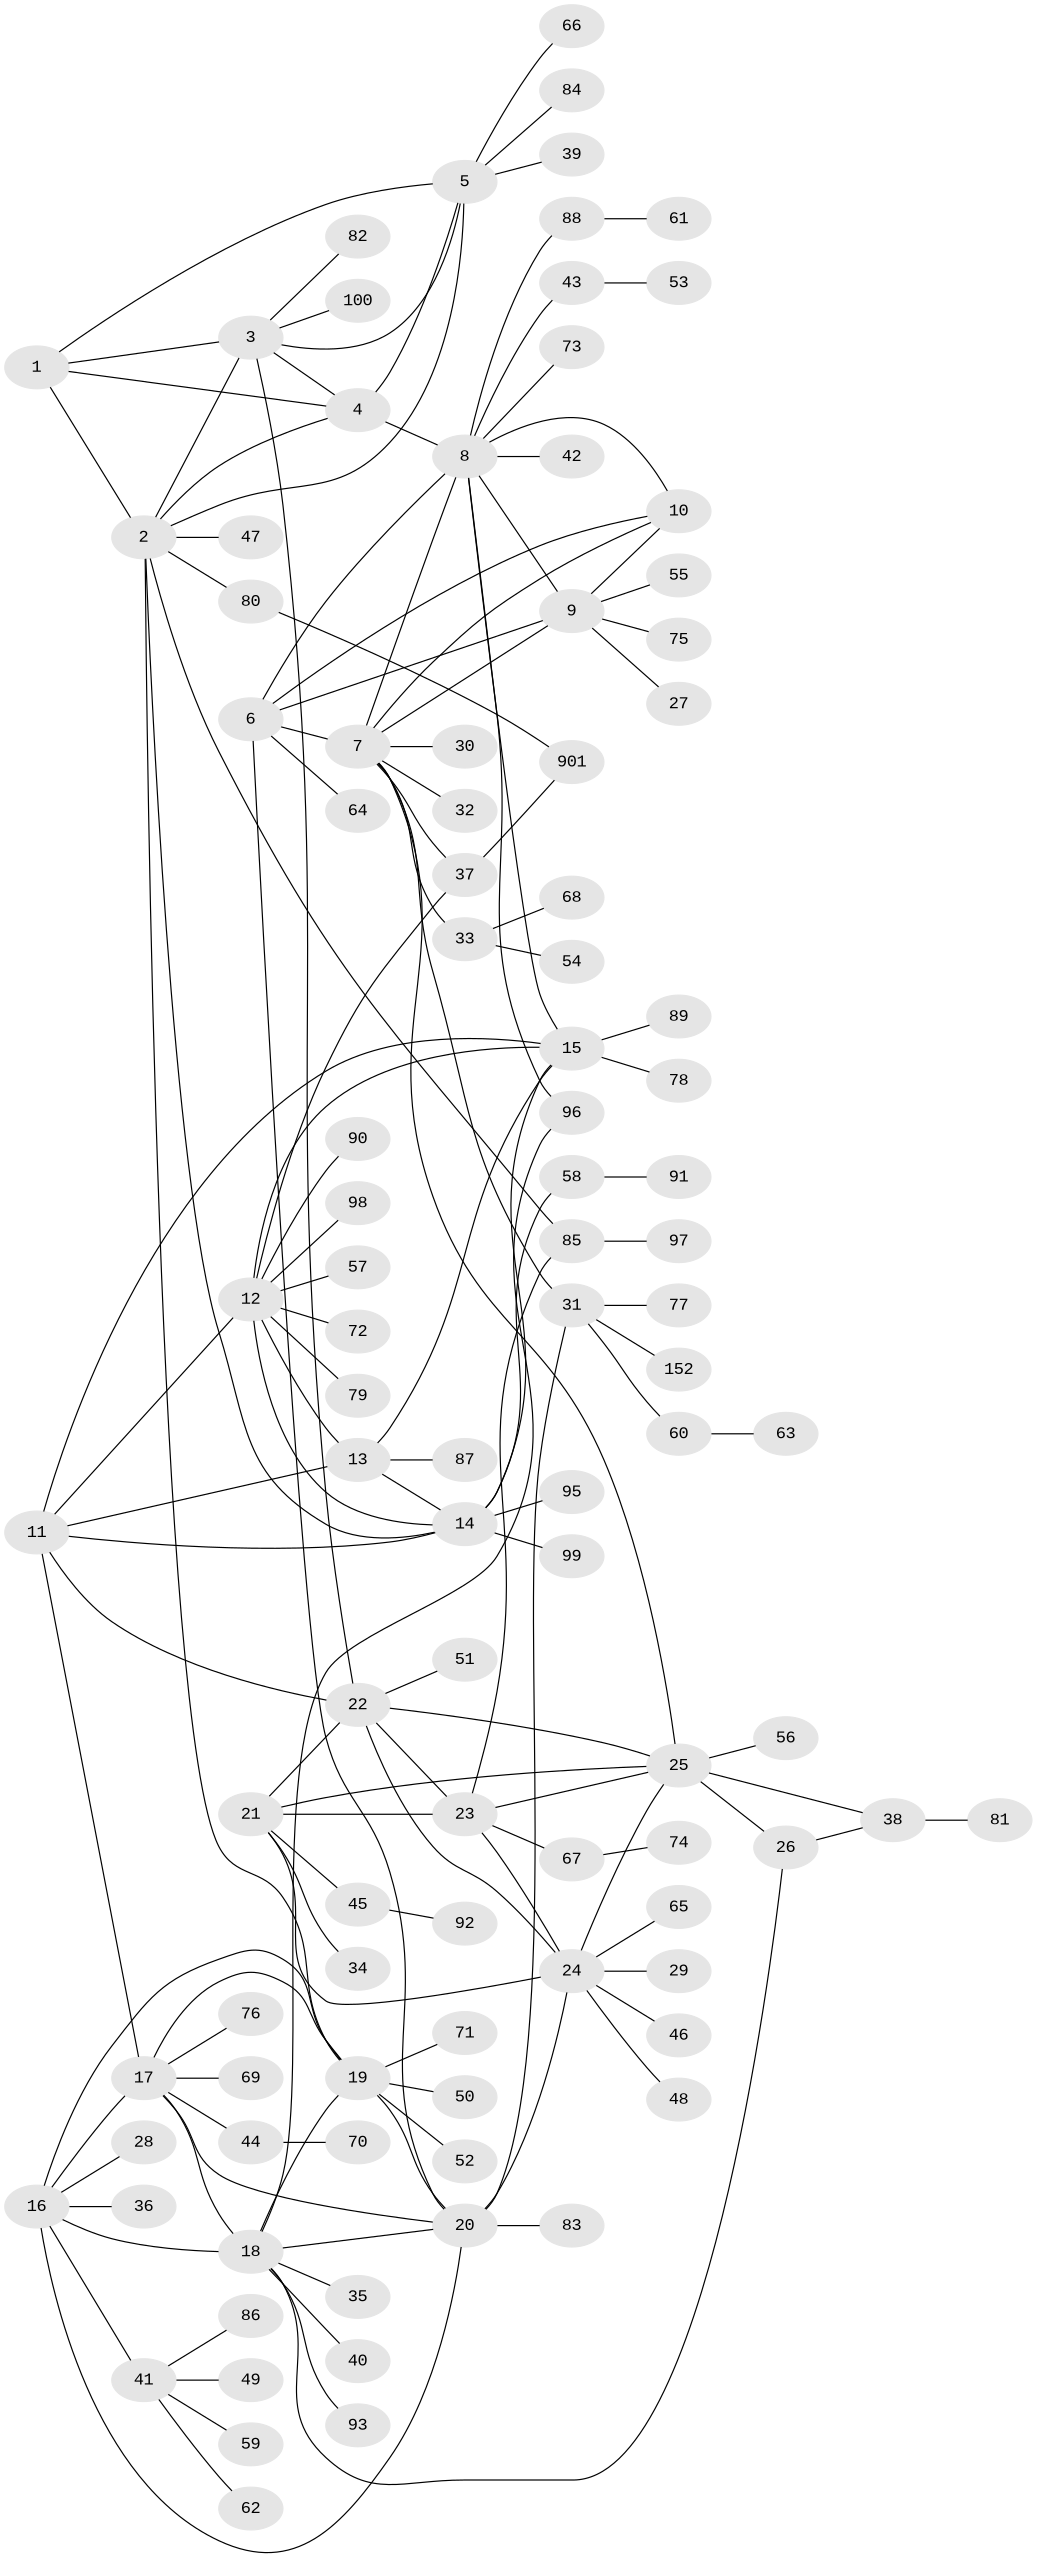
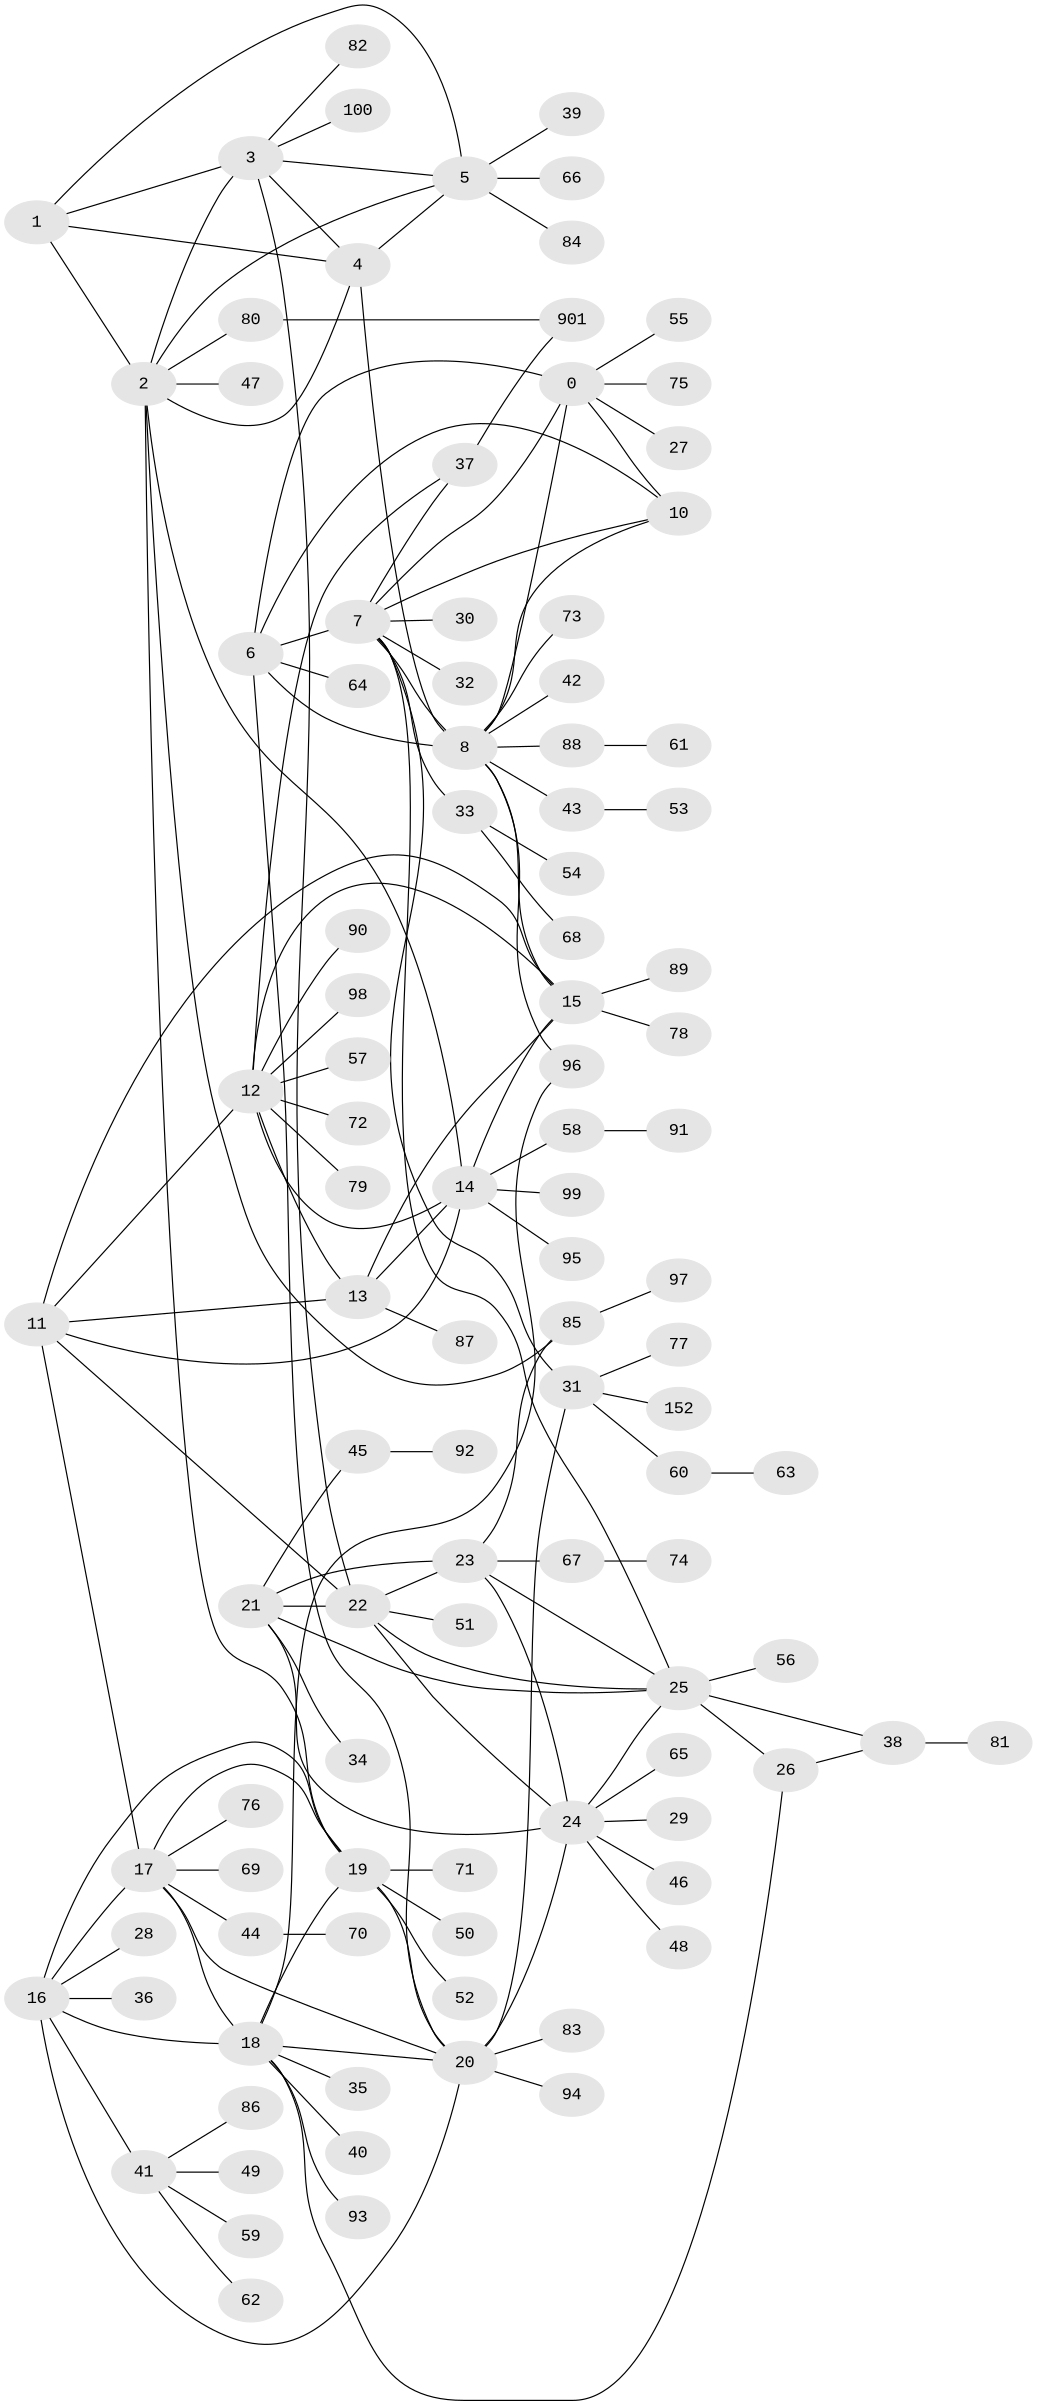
(572, 611) -> (572, 384)
none -> (572, 2095)
